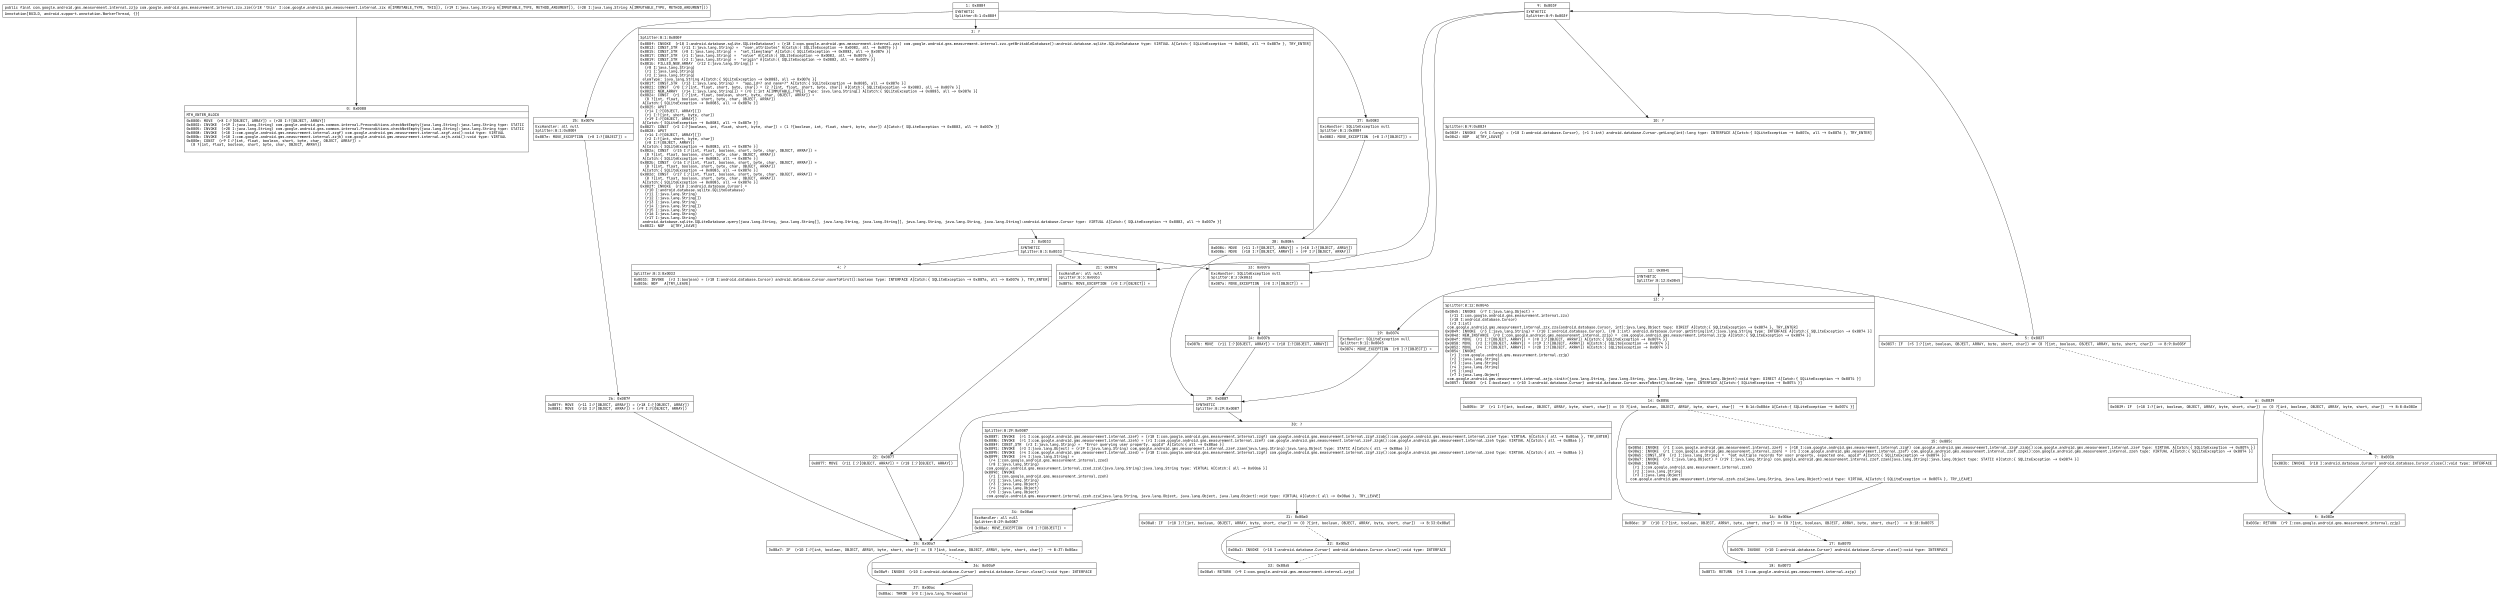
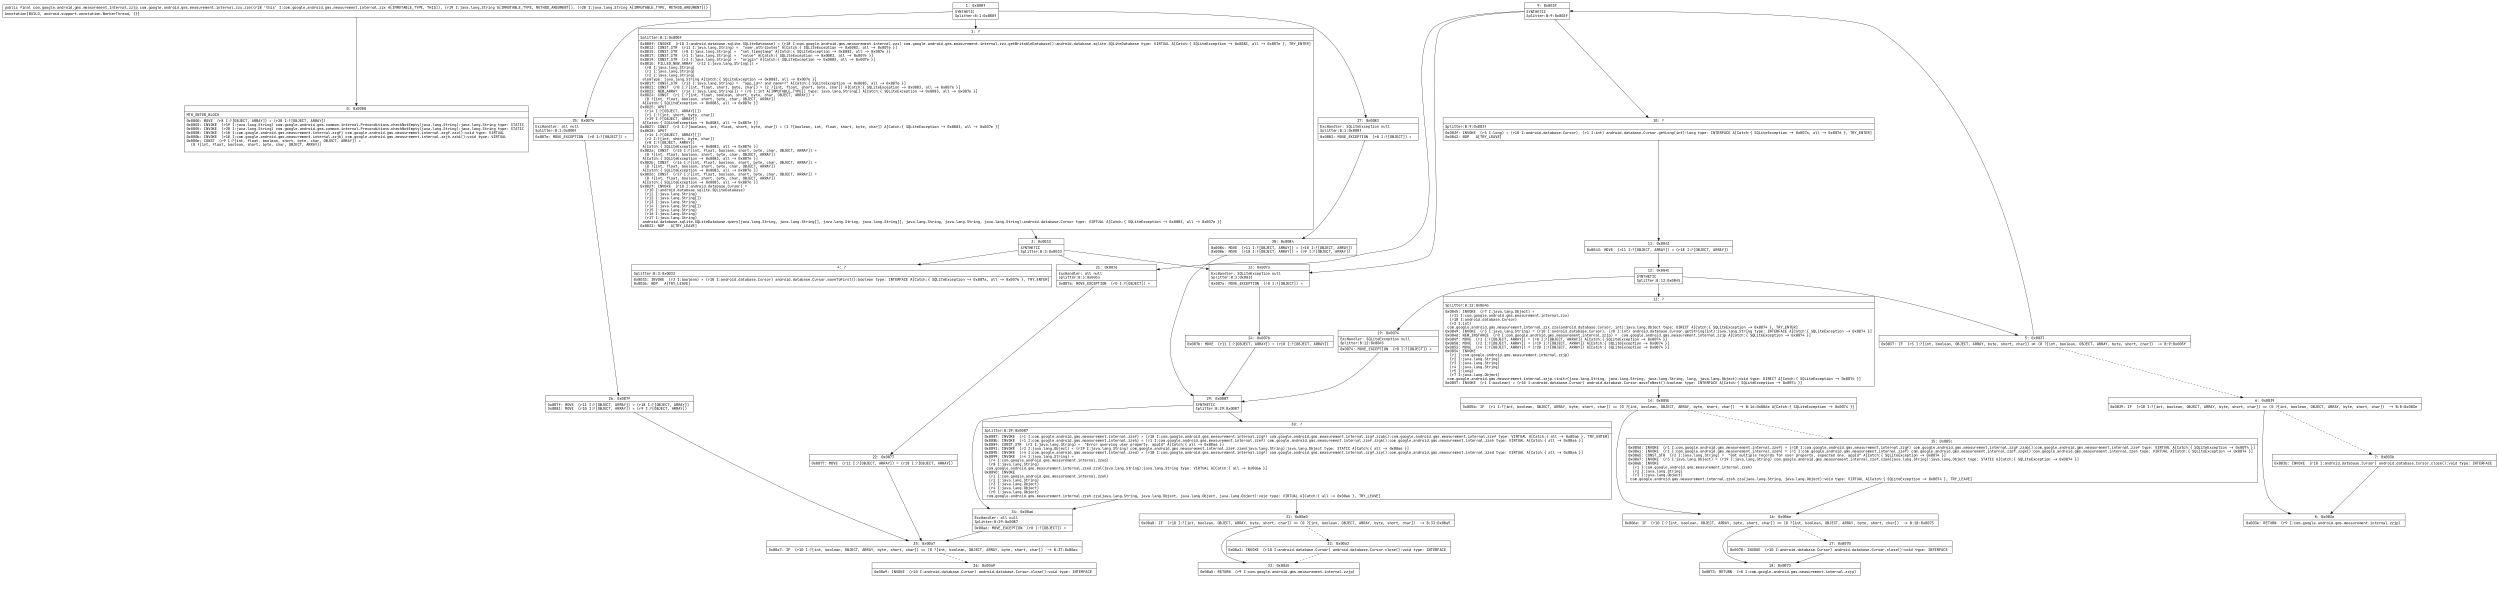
none -> (1659, 247)
(1017, 411) -> (1041, 413)
(924, 591) -> none
